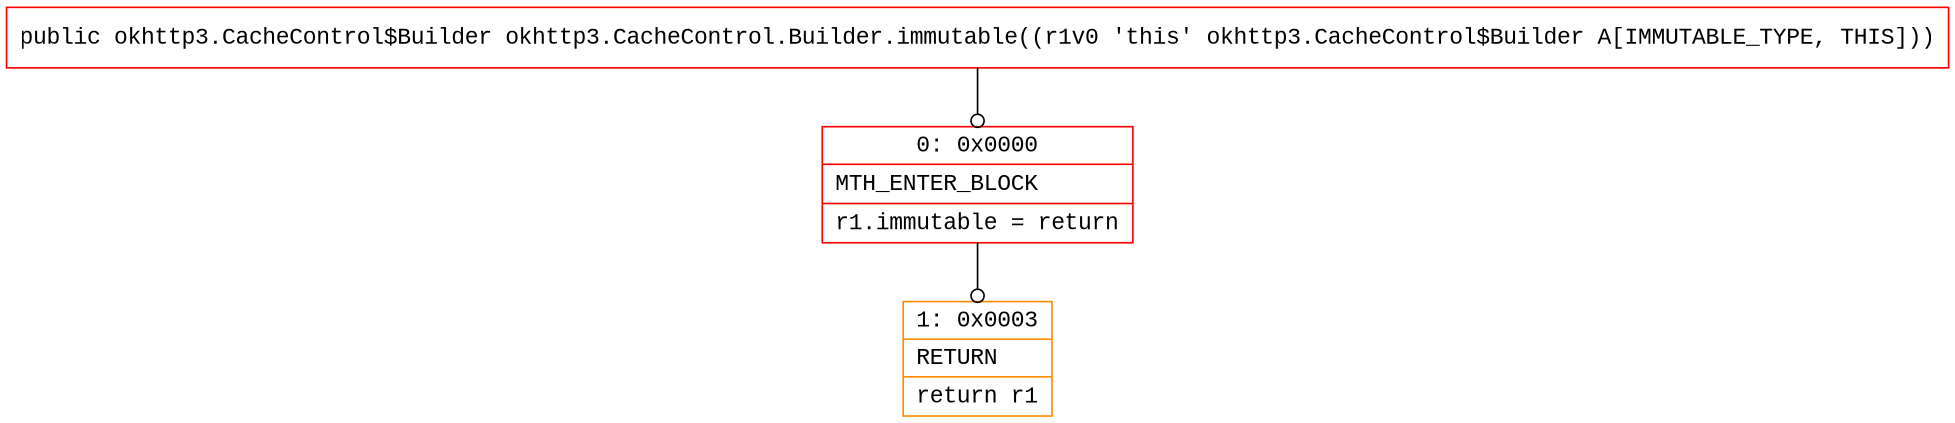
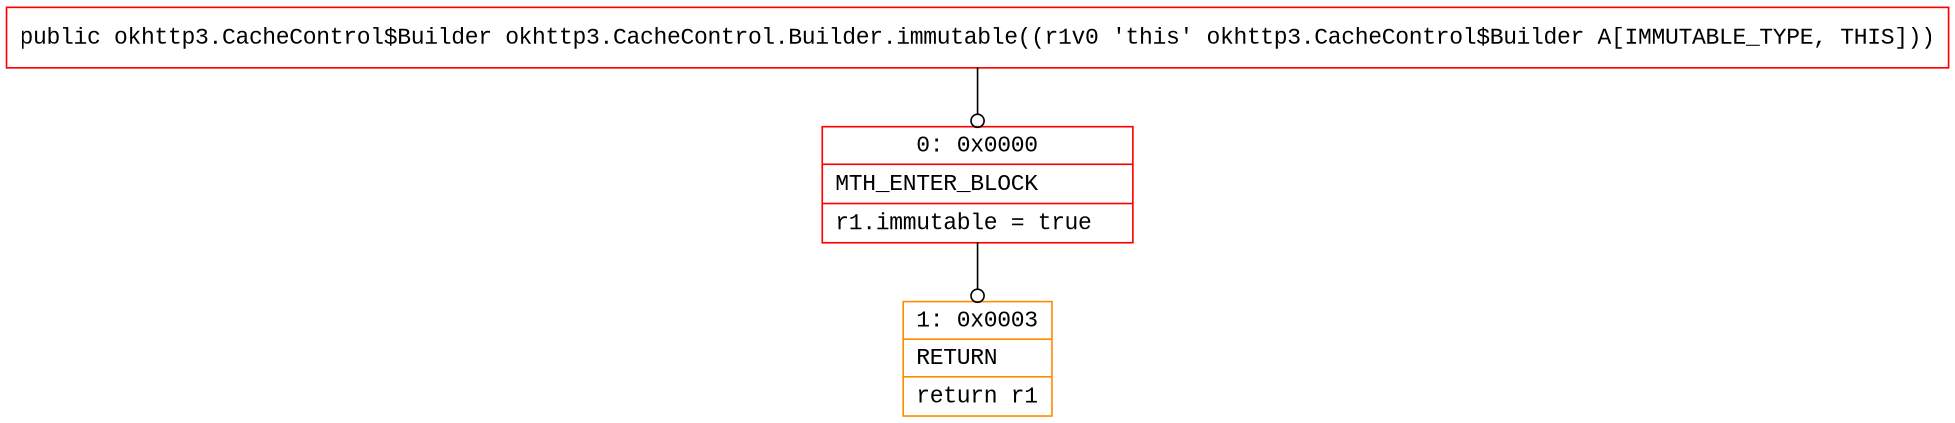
(978, 222) -> (964, 222)
